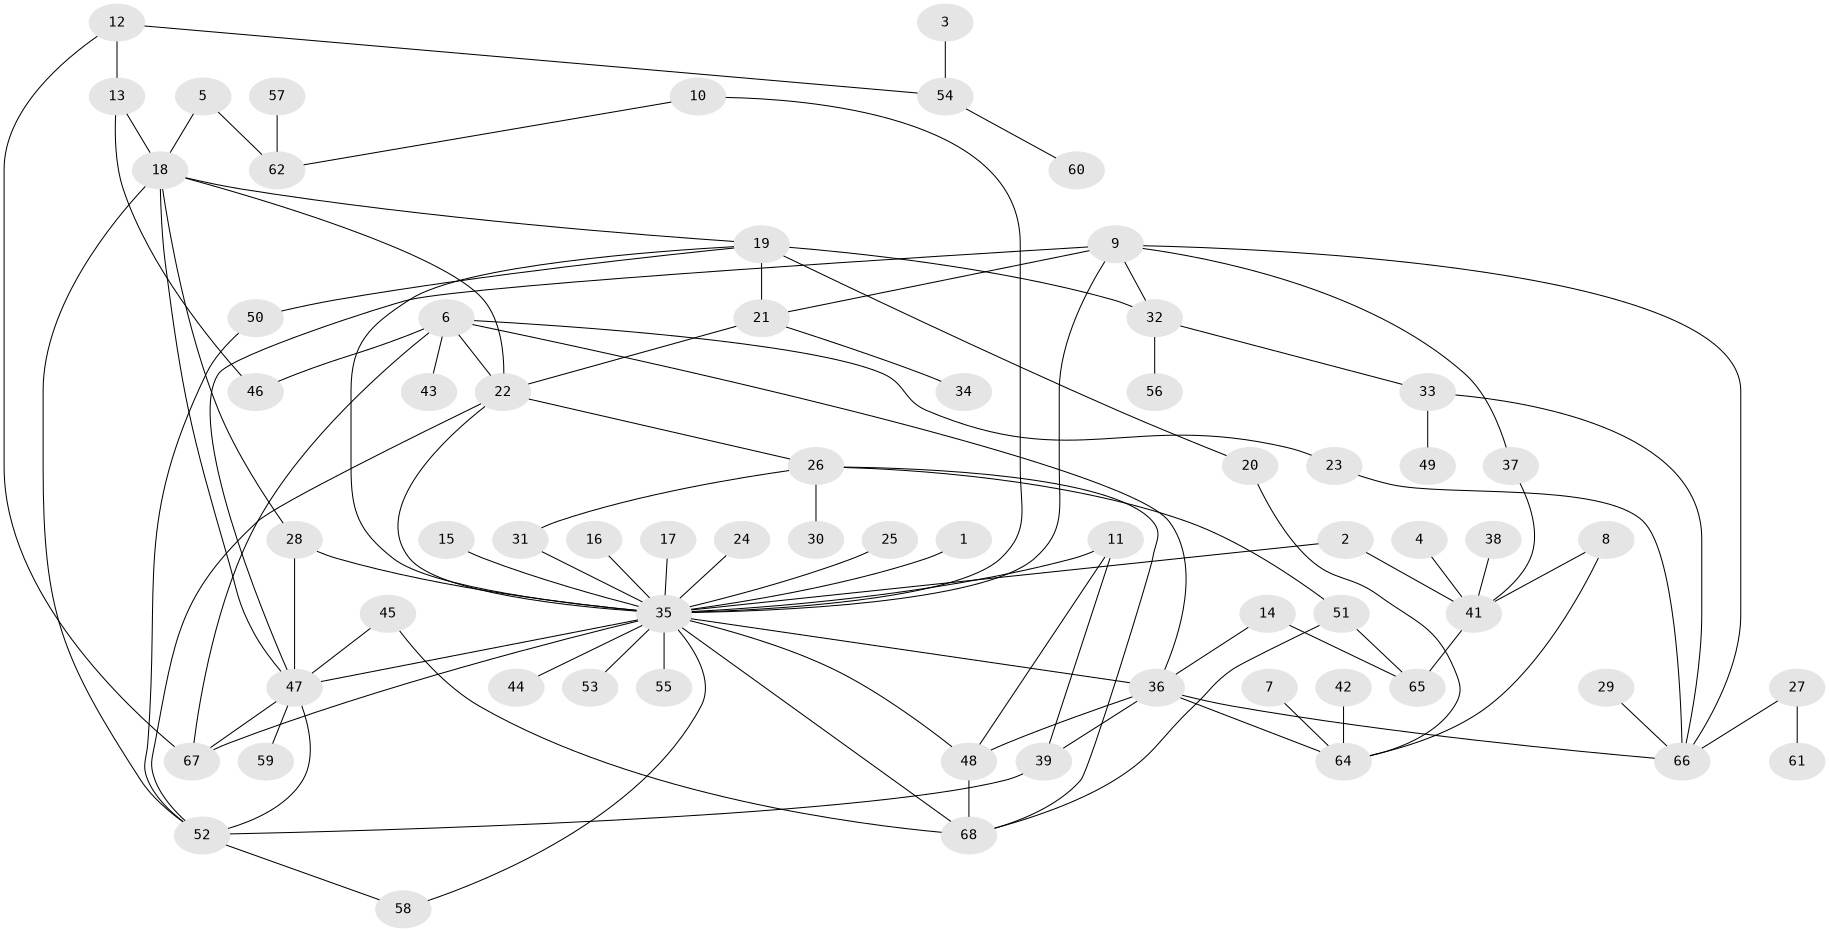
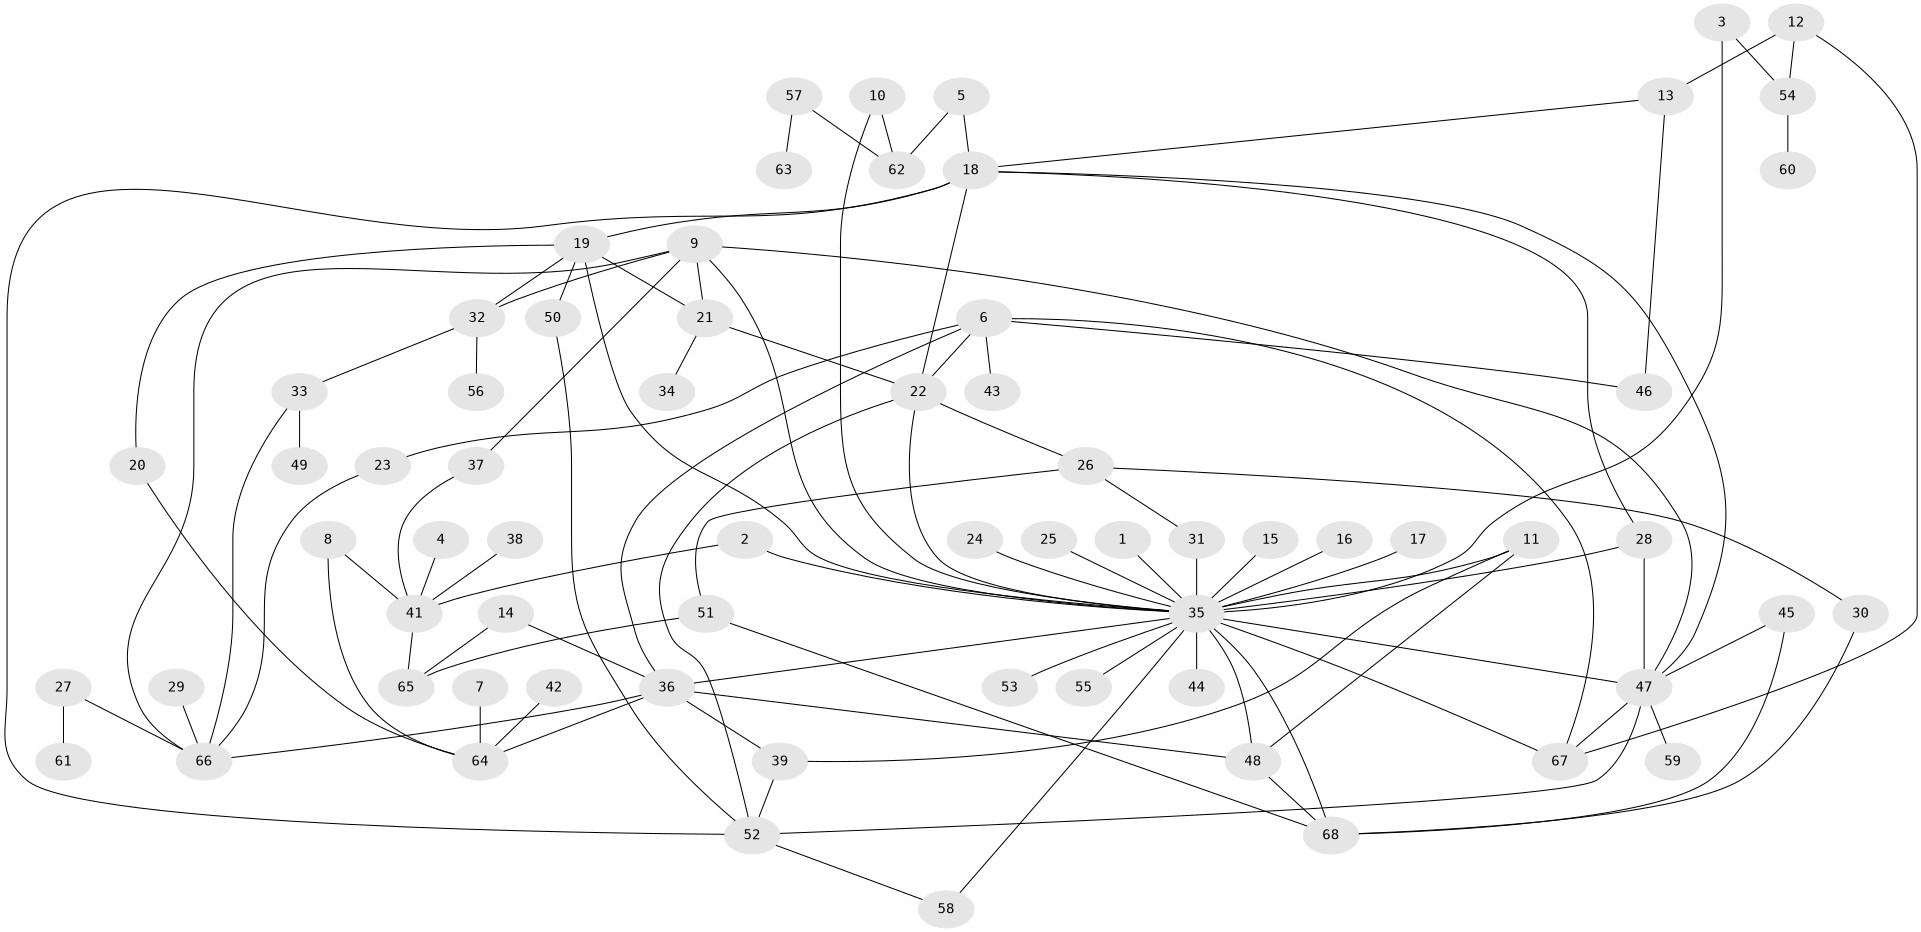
none -> (784, 170)
none -> (1650, 443)
(1155, 547) -> (1688, 799)
